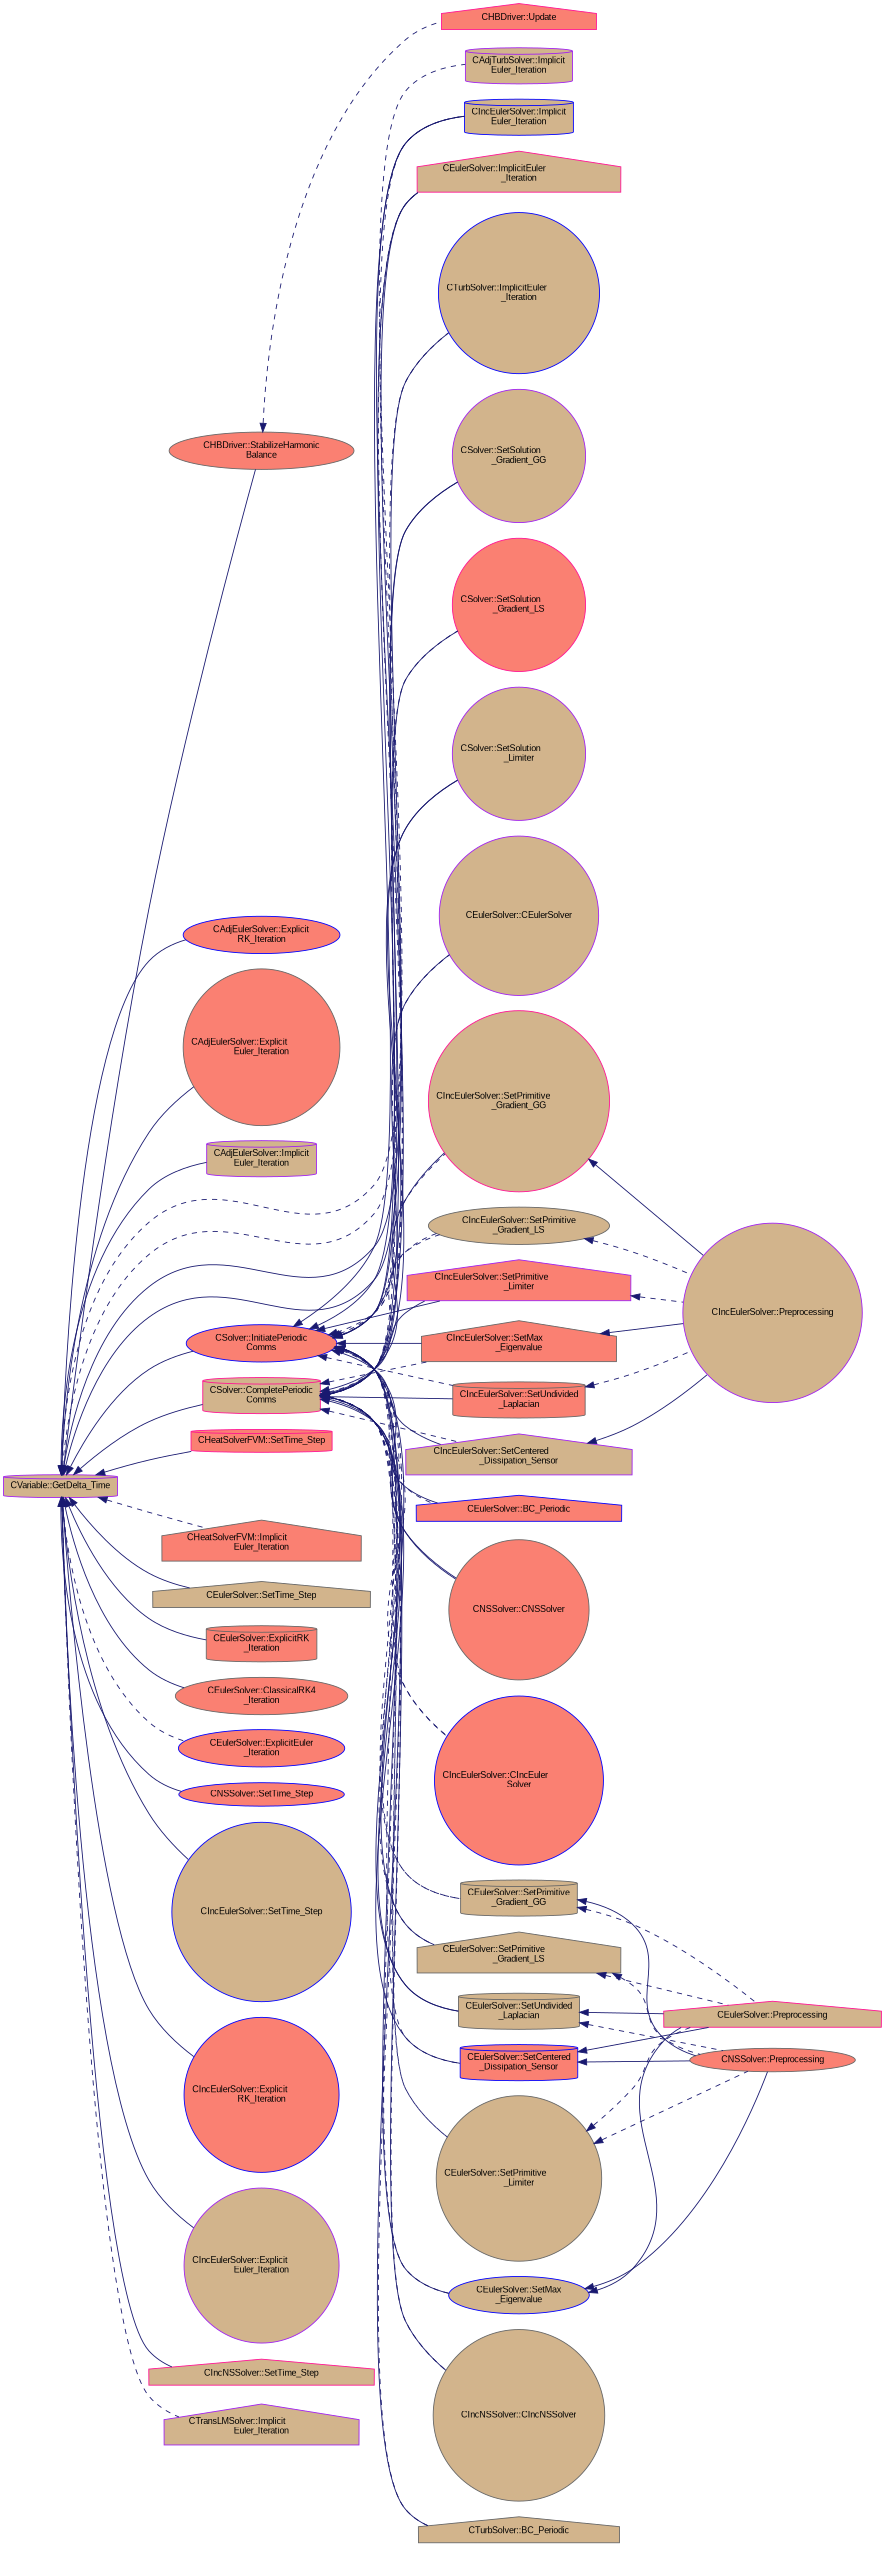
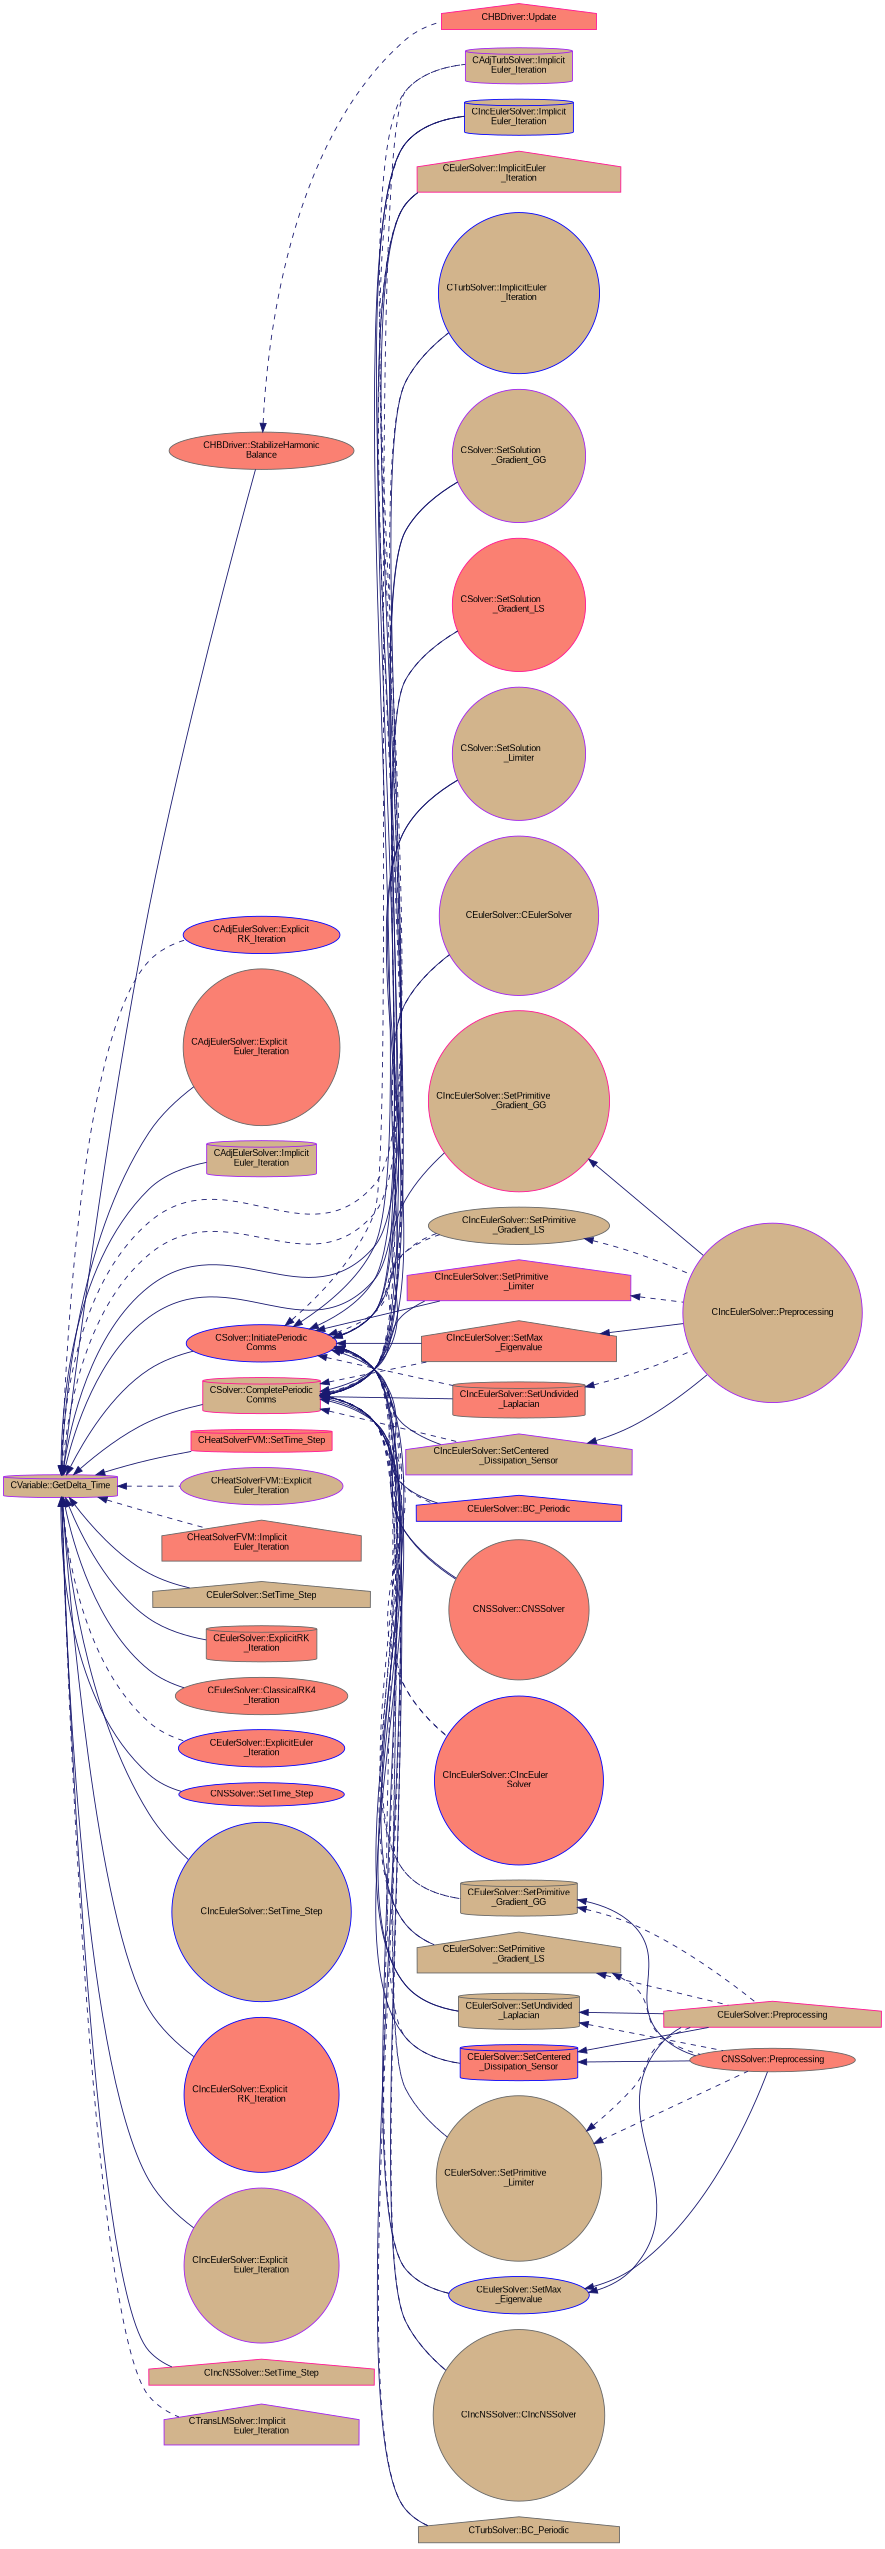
(83, 1186) -> (83, 1186)
(393, 1248) -> (383, 1018)
none -> (262, 1486)
